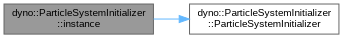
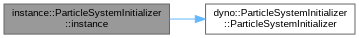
(79, 19) -> (87, 19)
